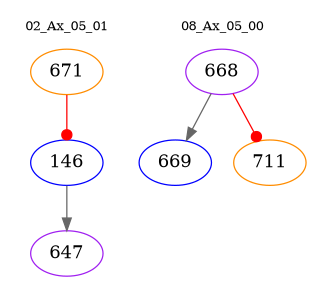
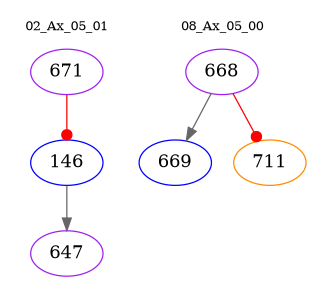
(67, 72) -> (67, 72)
